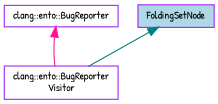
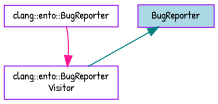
(176, 16) -> (176, 16)
(54, 52) -> (68, 41)
